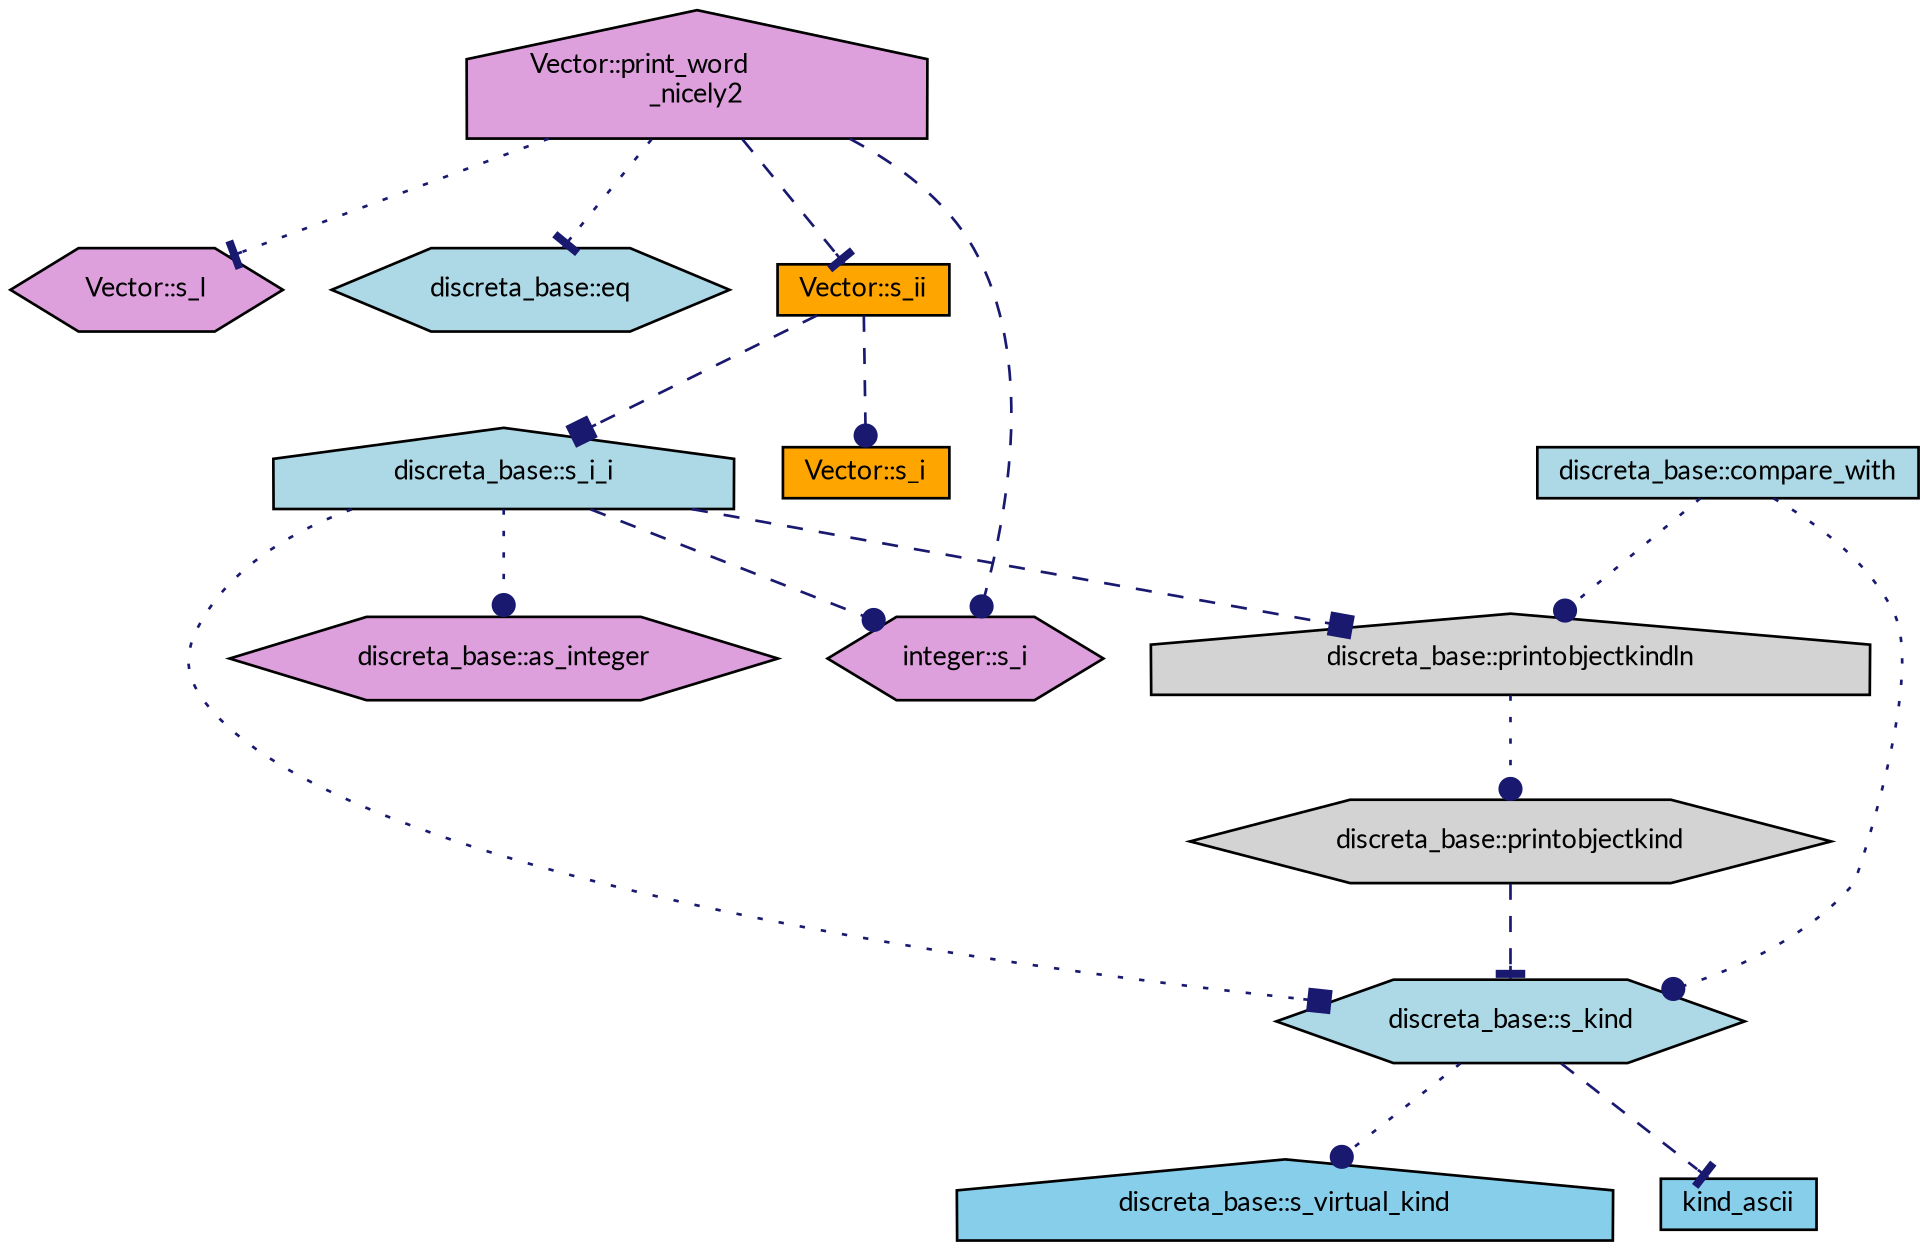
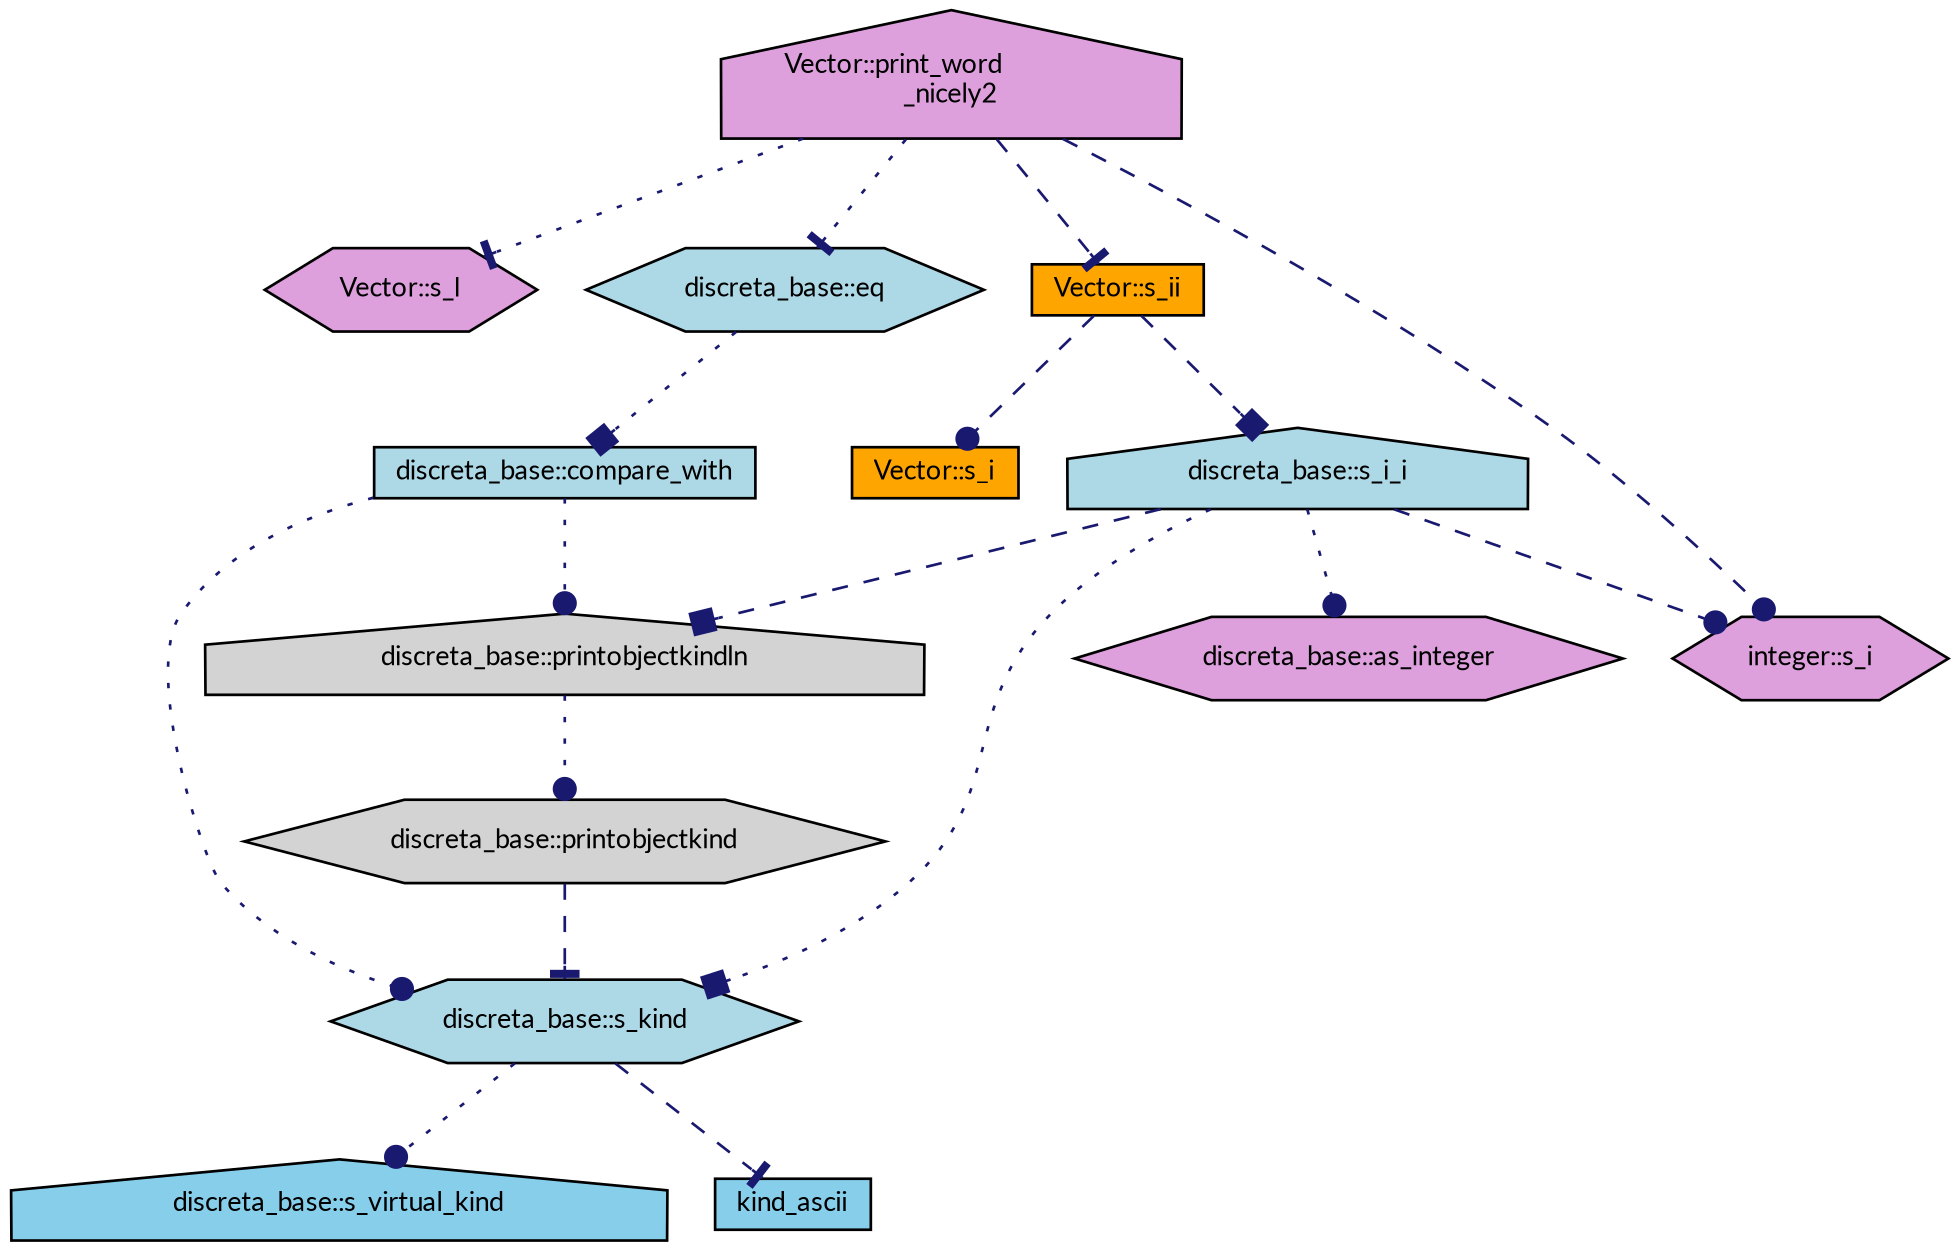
none -> (676, 380)
